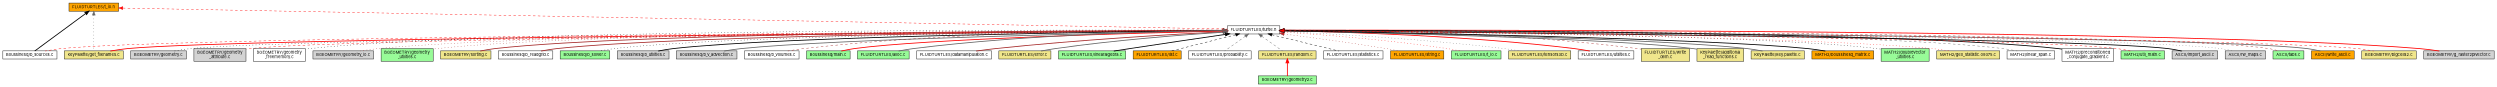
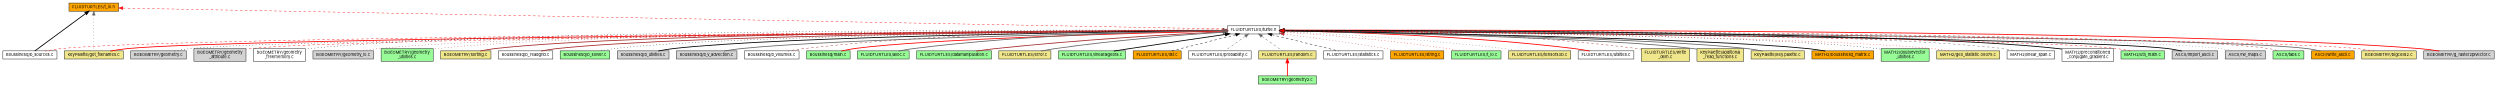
(954, 55) -> (954, 55)
